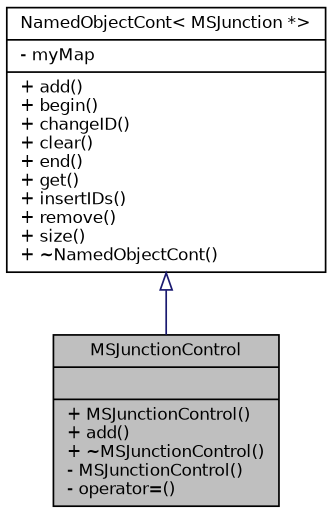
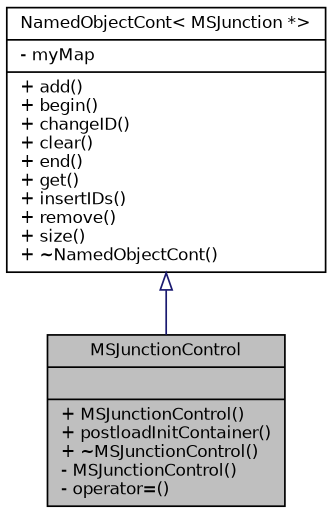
(98, 433) -> (166, 433)
